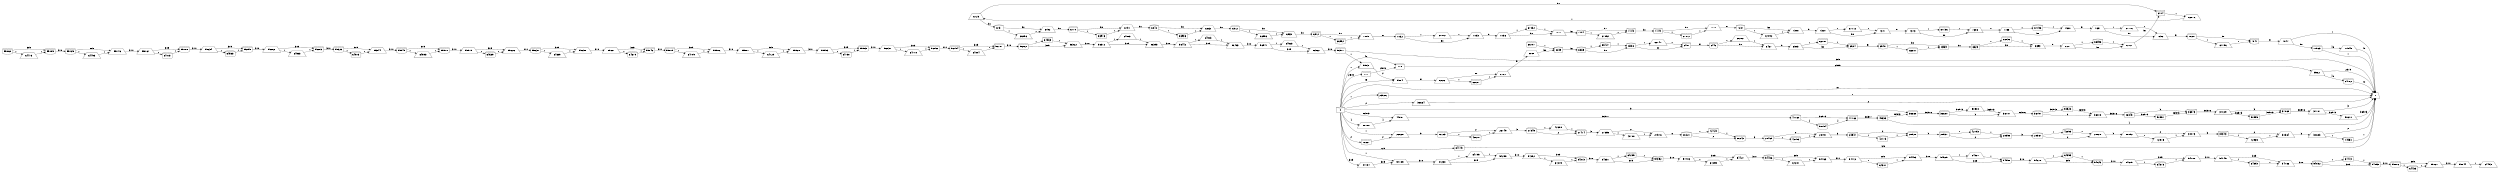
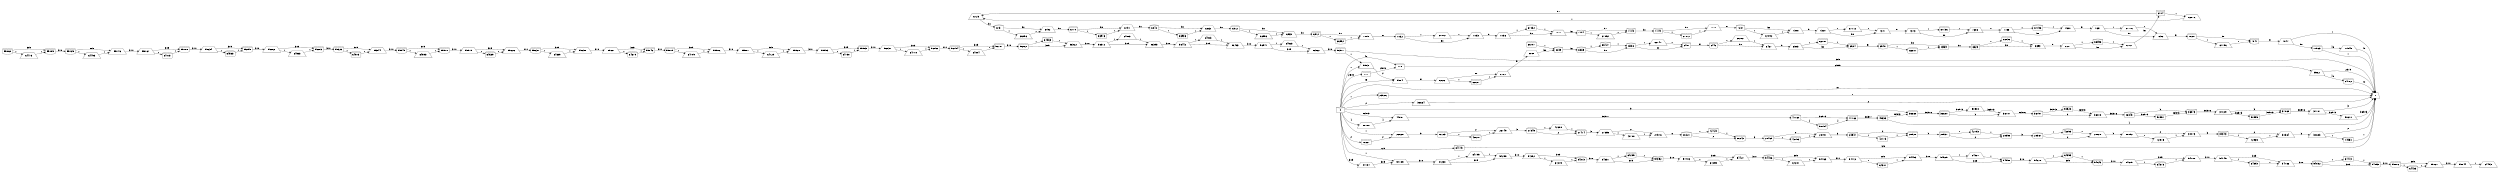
(1566, 5) -> (1570, 13)
